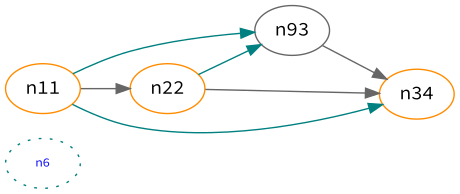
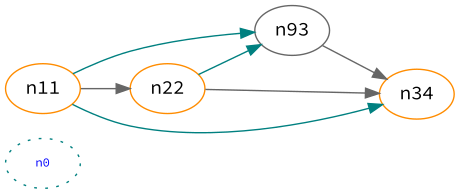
(43, 163) -> (43, 163)
